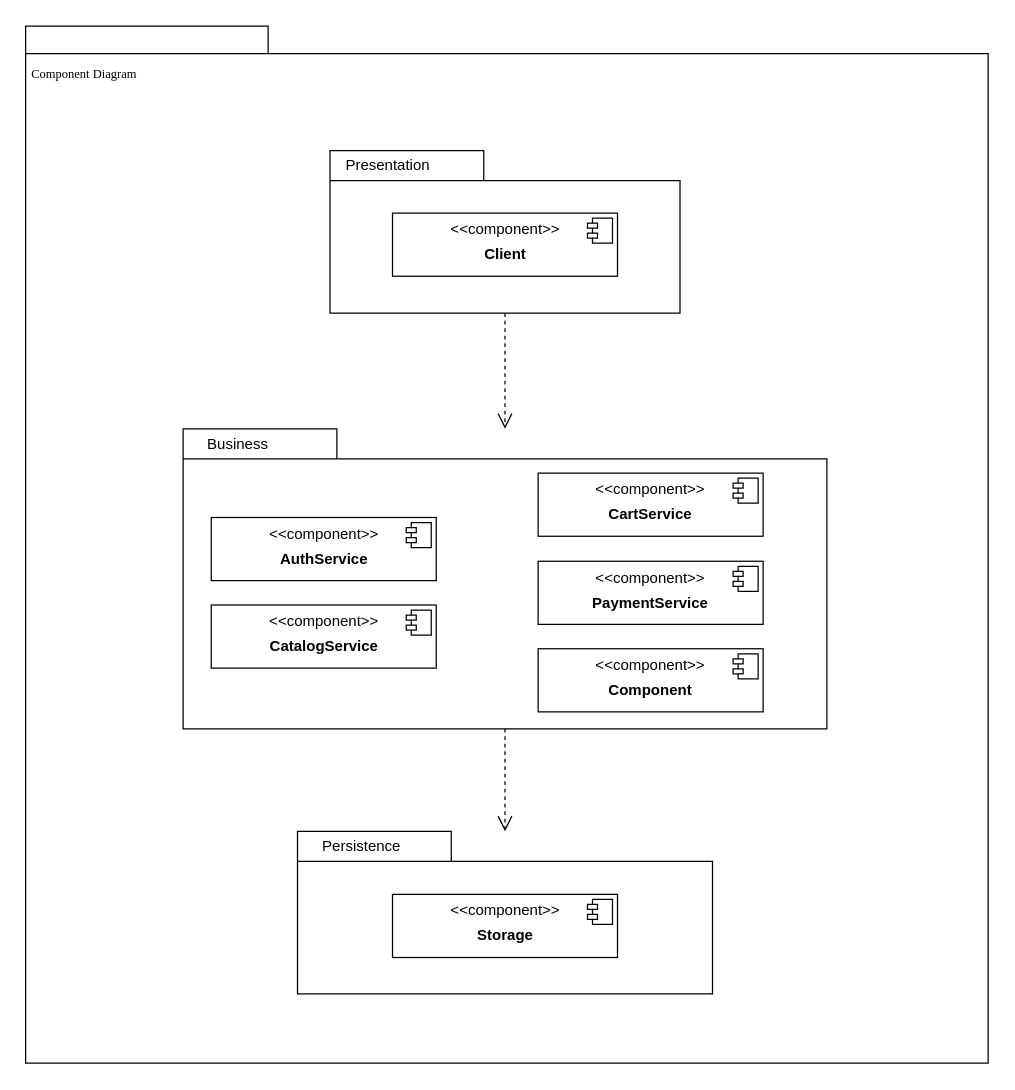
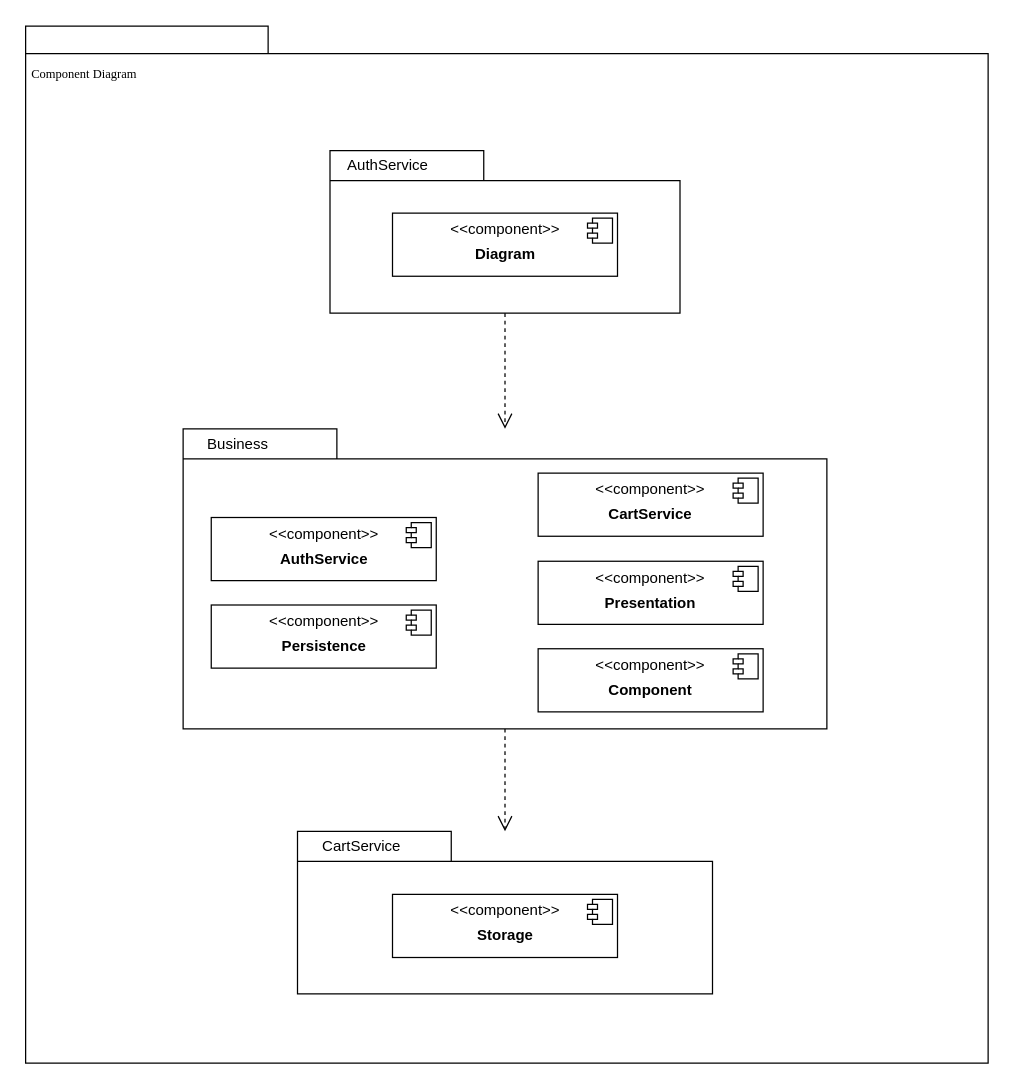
(388, 166) -> (388, 166)
(448, 213) -> (448, 213)
(595, 562) -> (593, 562)
(267, 606) -> (266, 606)
(362, 847) -> (362, 847)
